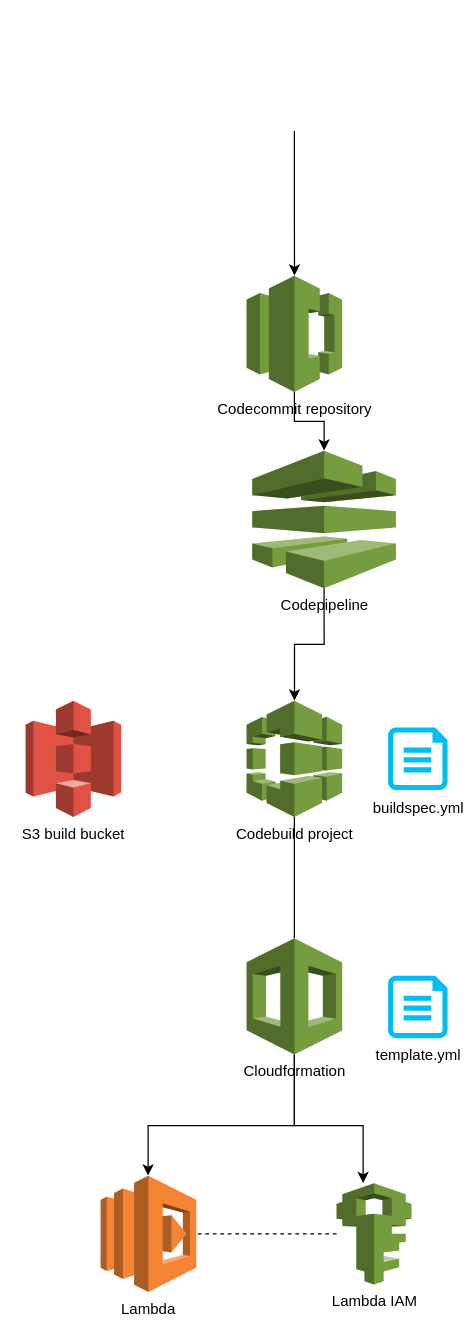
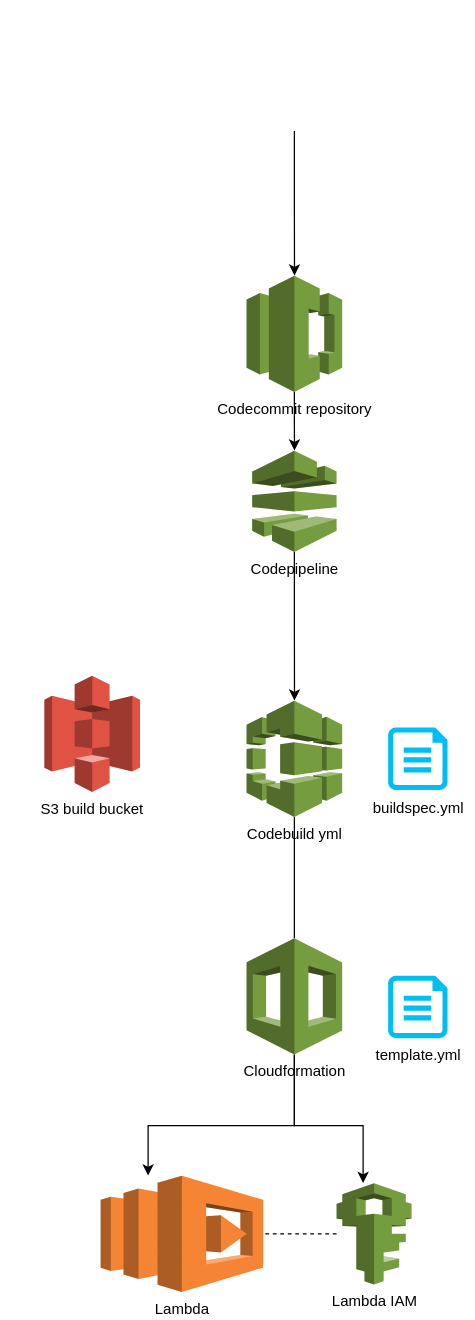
(324, 519) -> (294, 501)
(73, 759) -> (92, 734)
(295, 835) -> (295, 835)
(148, 1234) -> (182, 1234)
